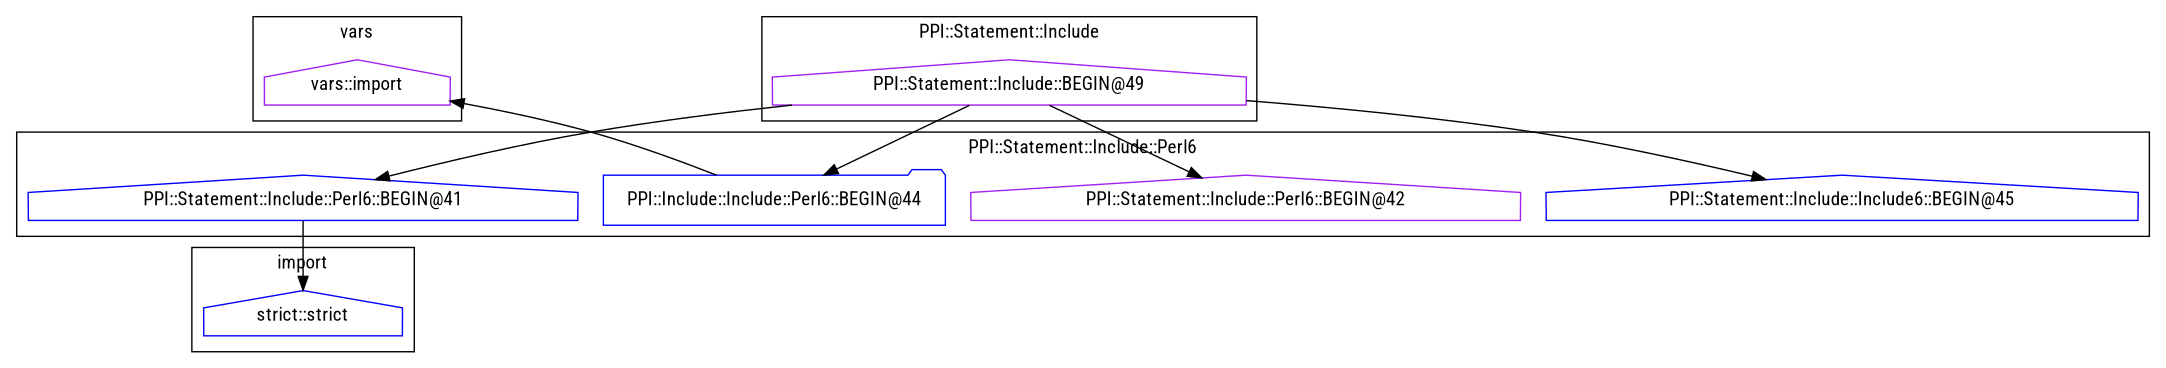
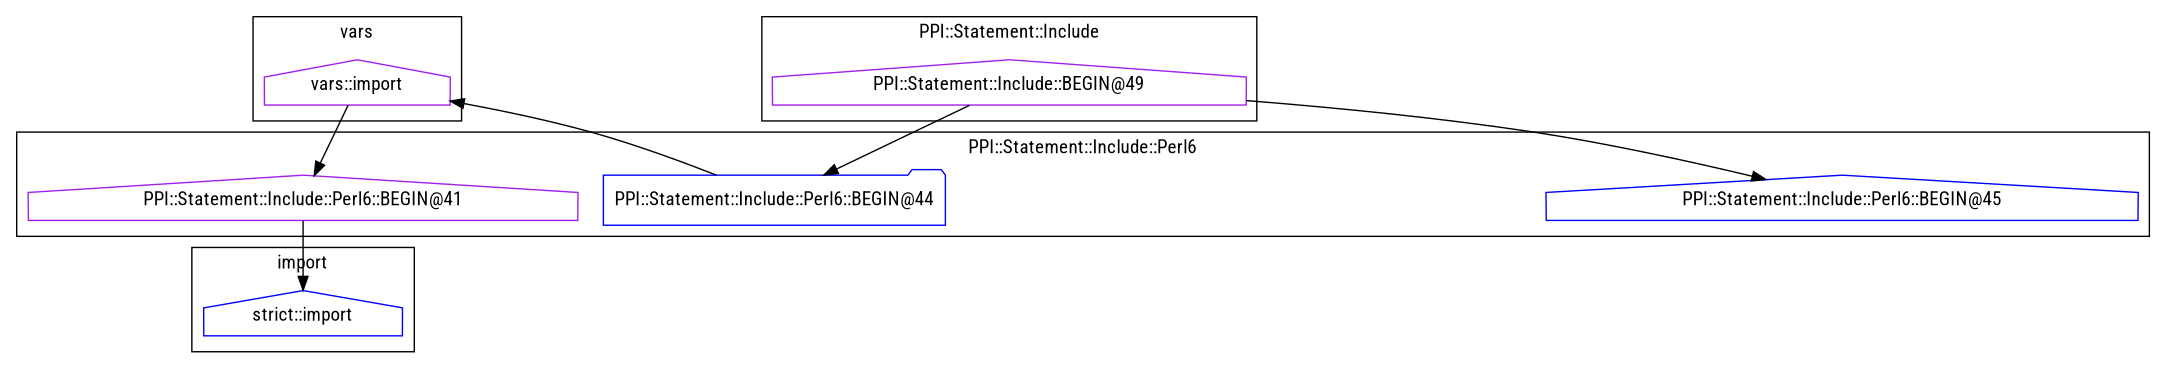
(539, 142) -> (331, 141)
(303, 200) -> (303, 200)
(774, 200) -> (774, 200)
(1246, 200) -> none
(1842, 200) -> (1842, 200)
(303, 316) -> (303, 316)
